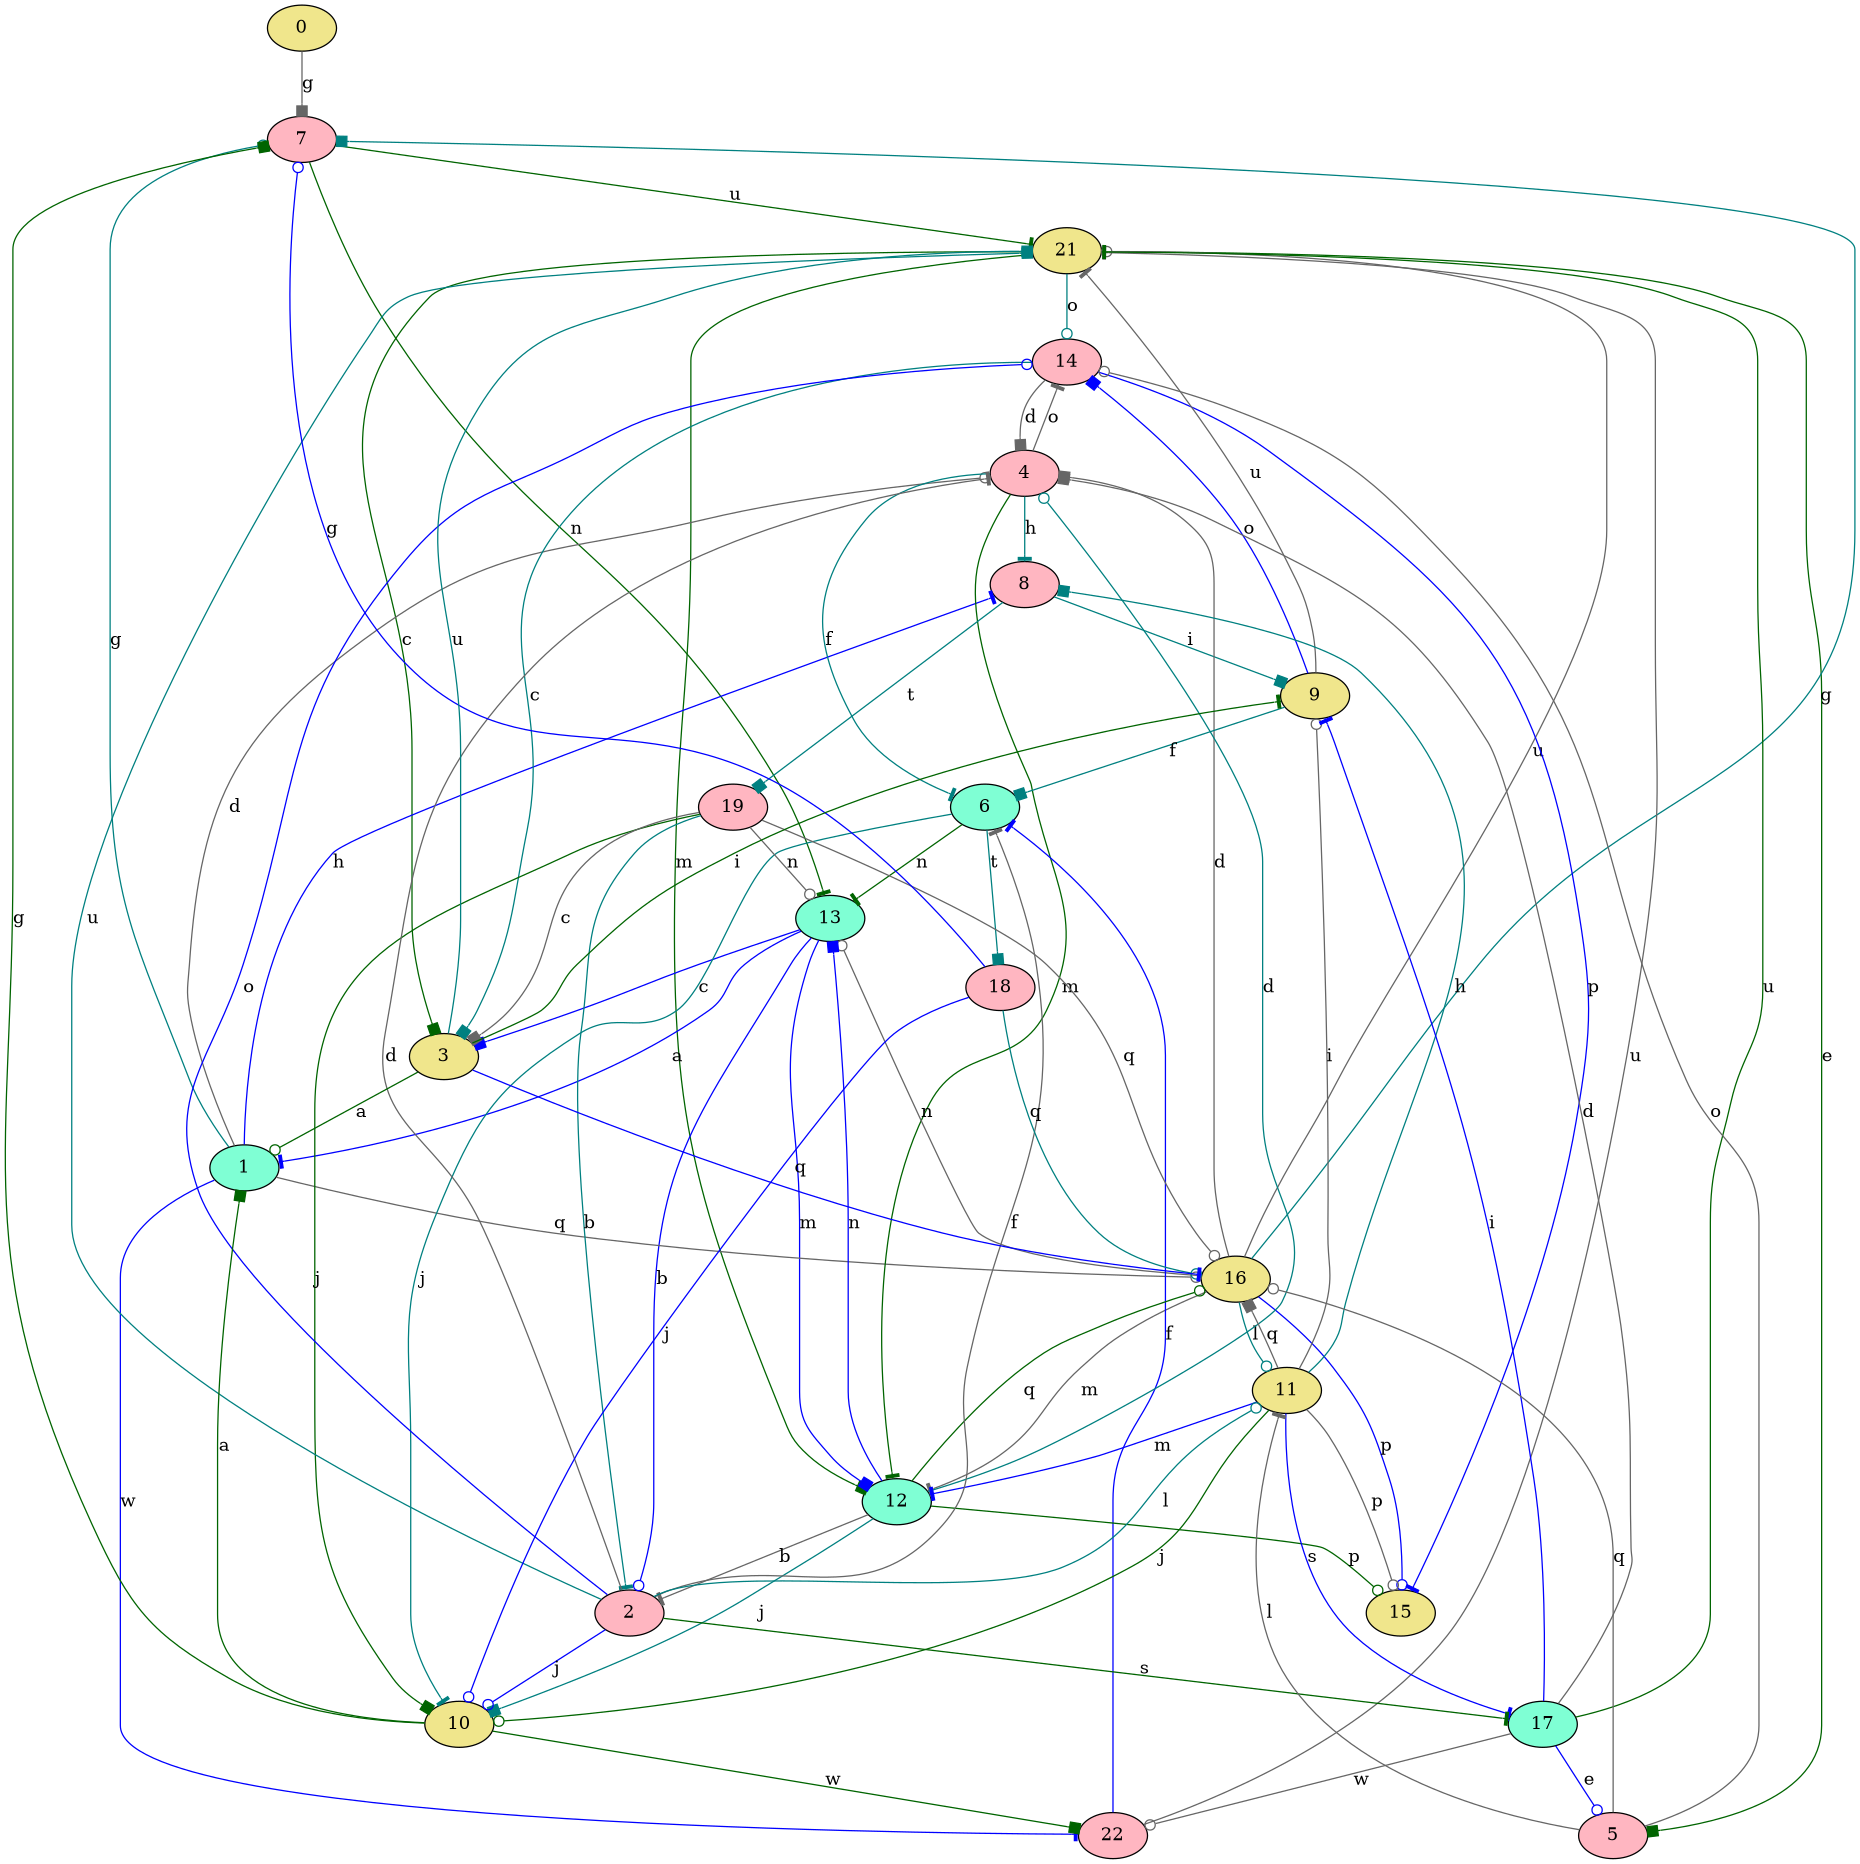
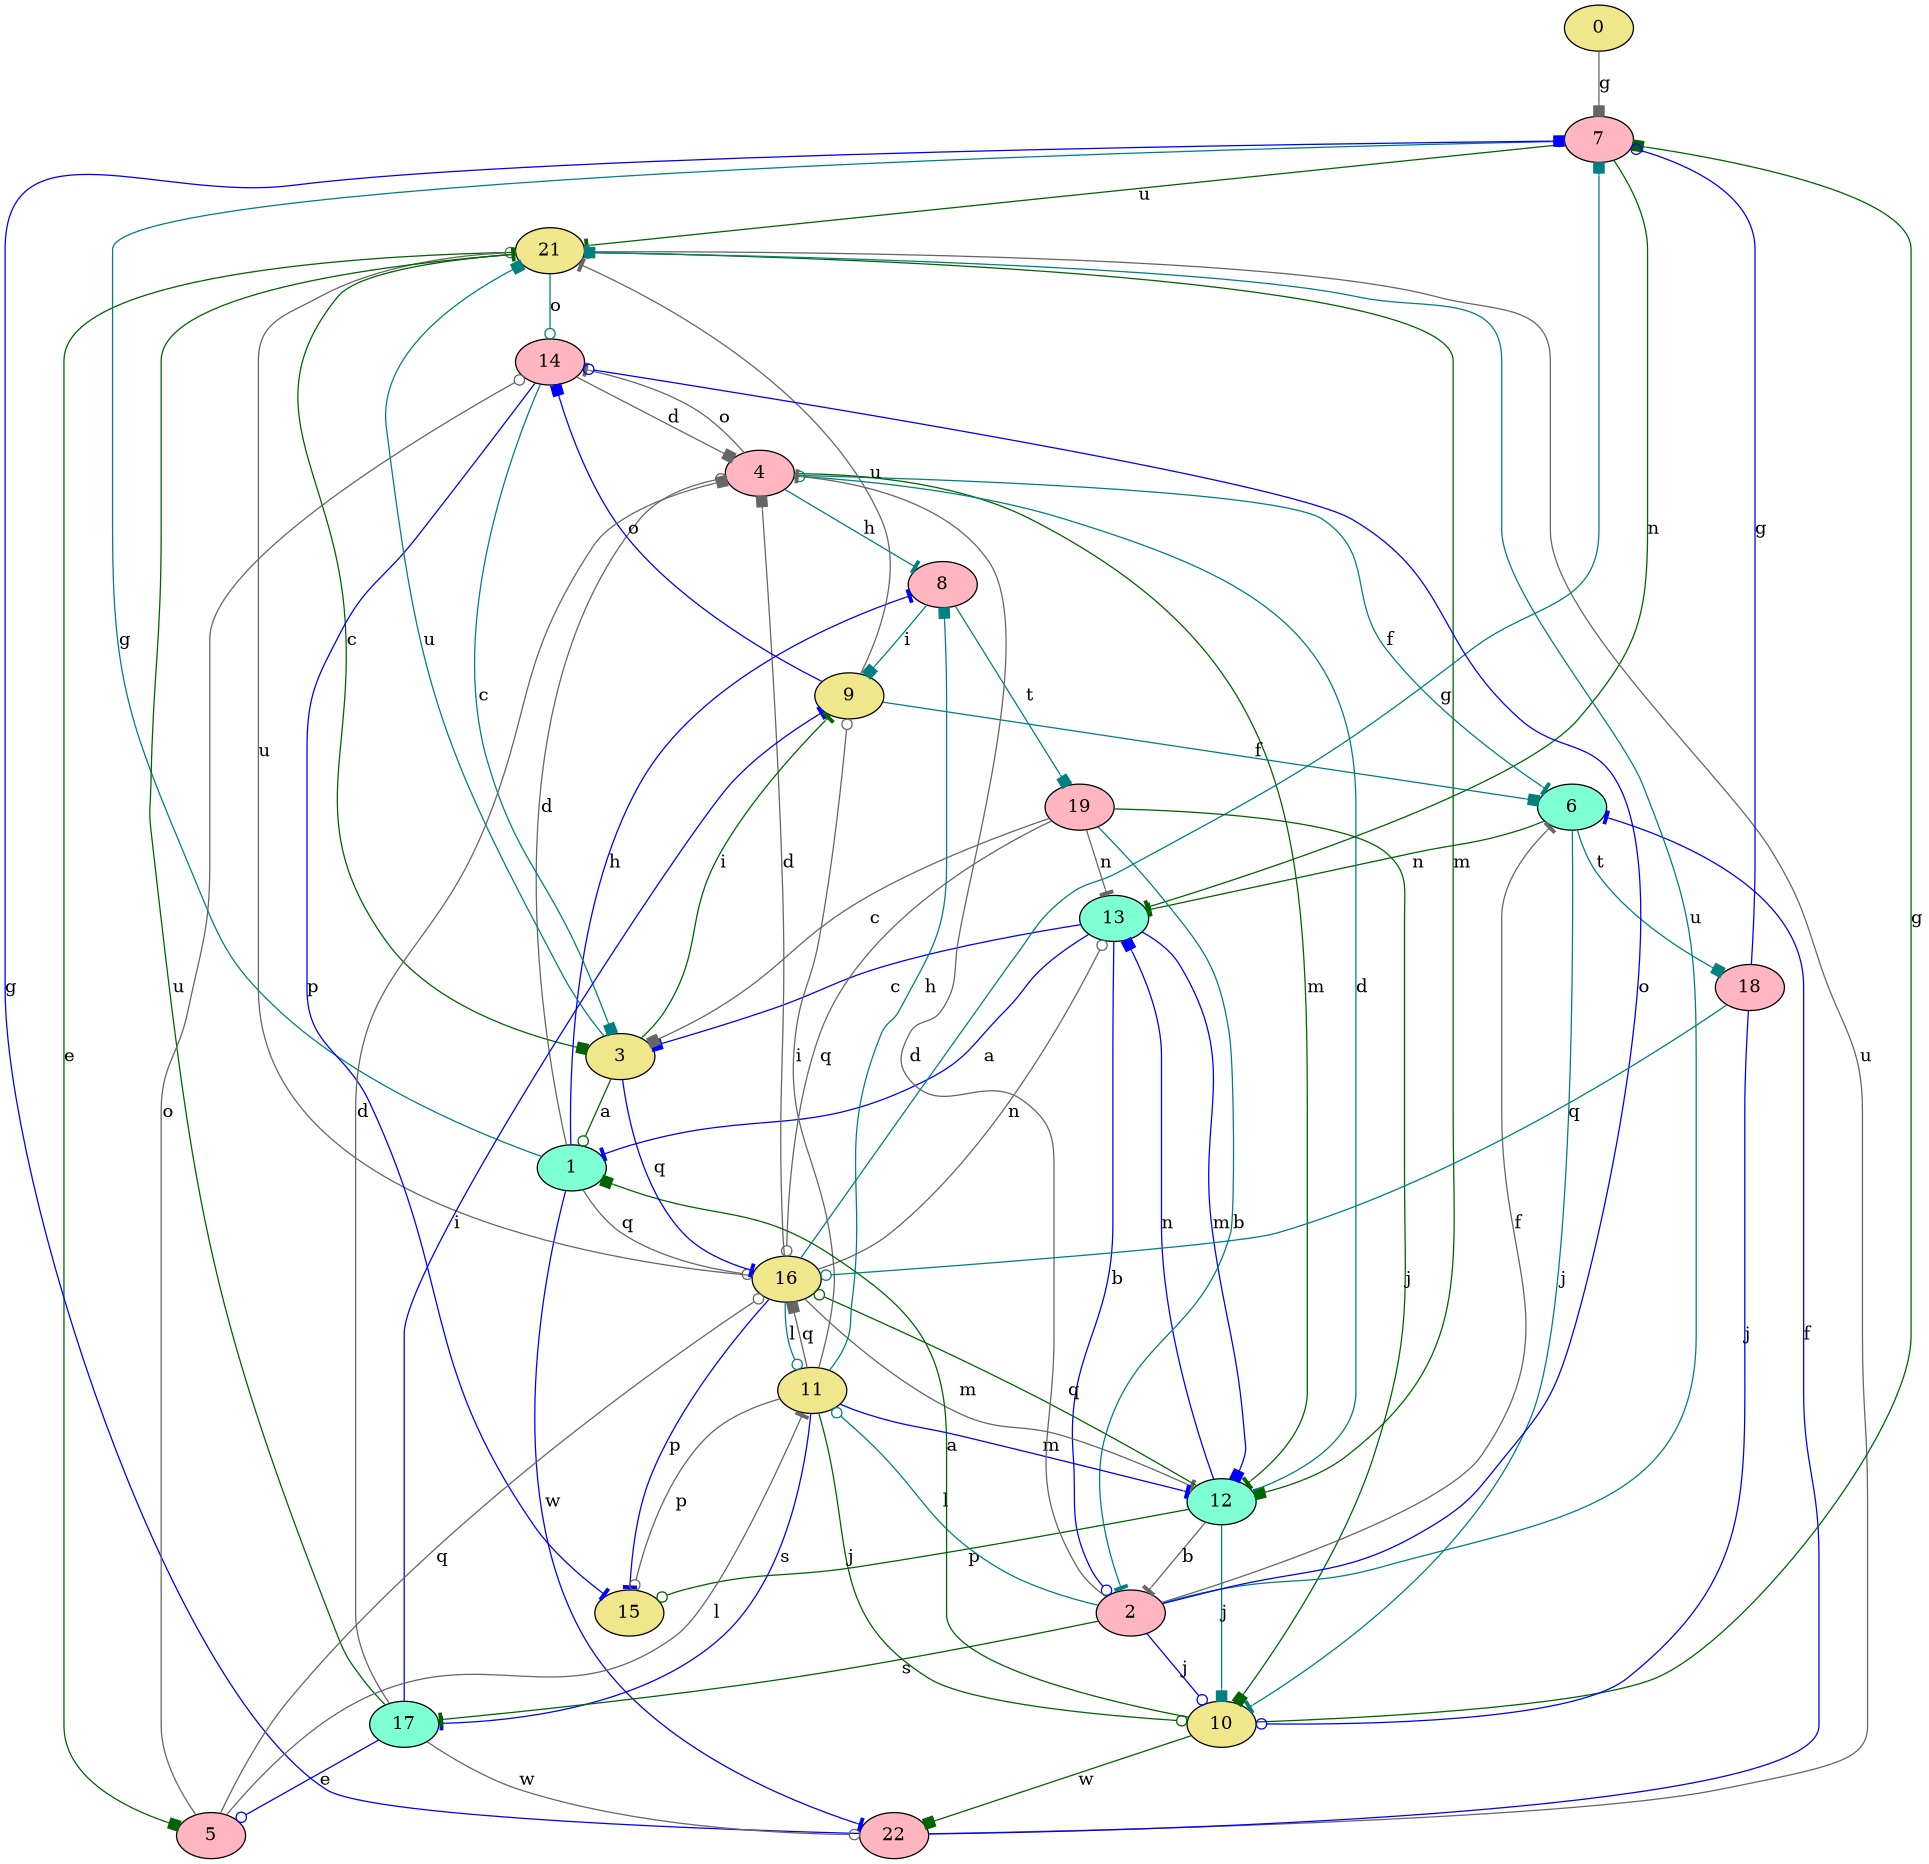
none -> (5, 531)
(781, 862) -> (1096, 860)
(1367, 1419) -> (674, 1429)
